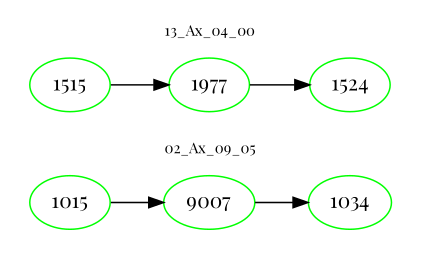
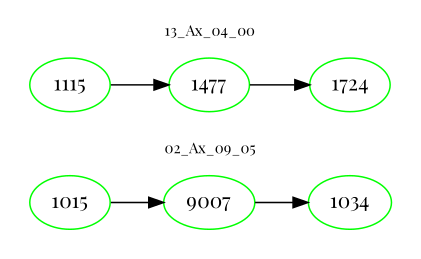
(70, 85) -> (70, 85)
(209, 85) -> (209, 85)
(350, 85) -> (350, 85)
